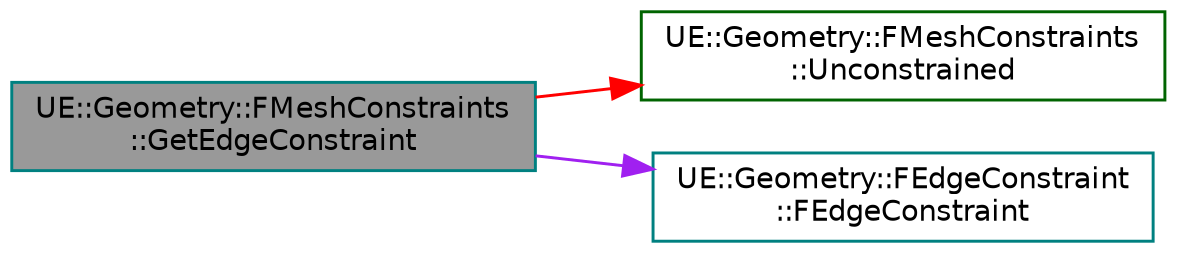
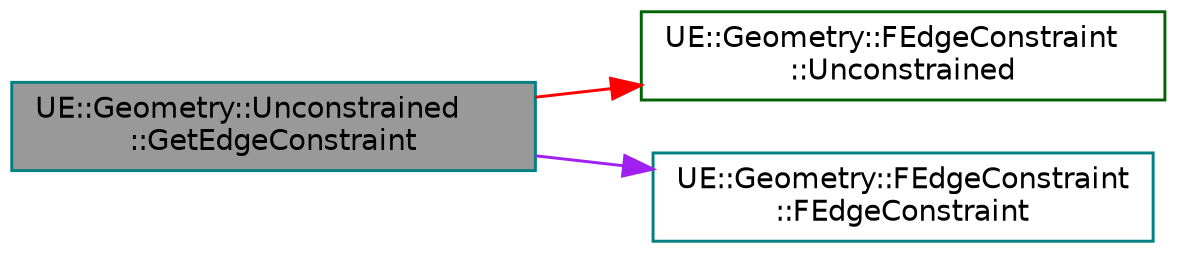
(903, 56) -> (903, 56)
(274, 126) -> (274, 126)
